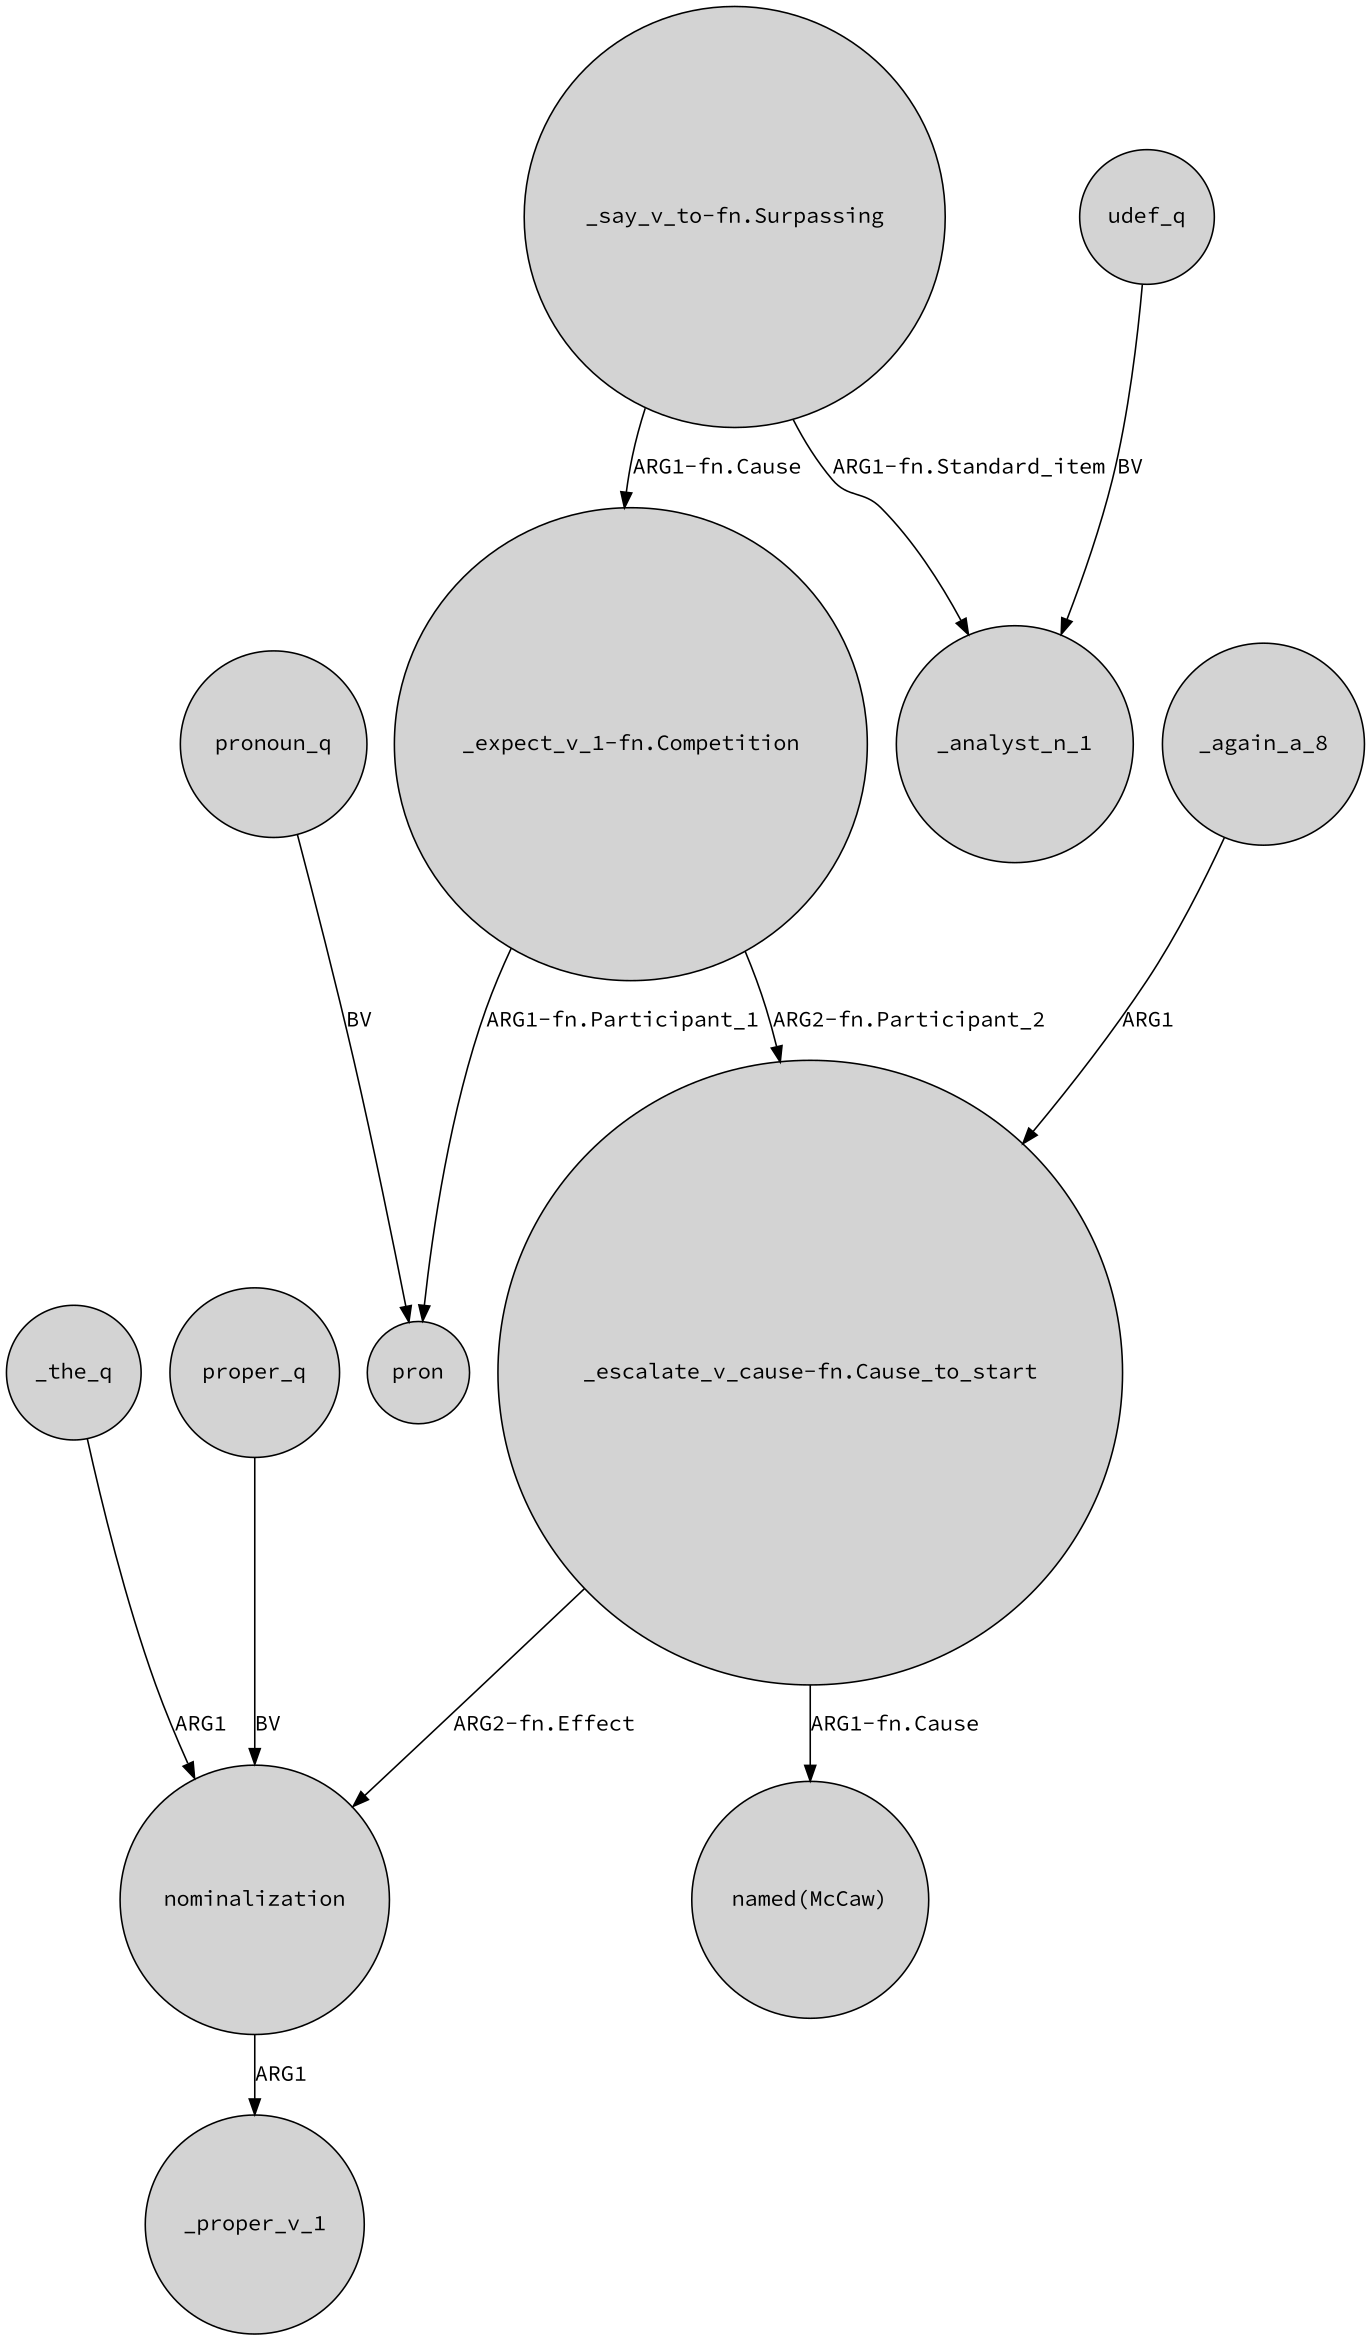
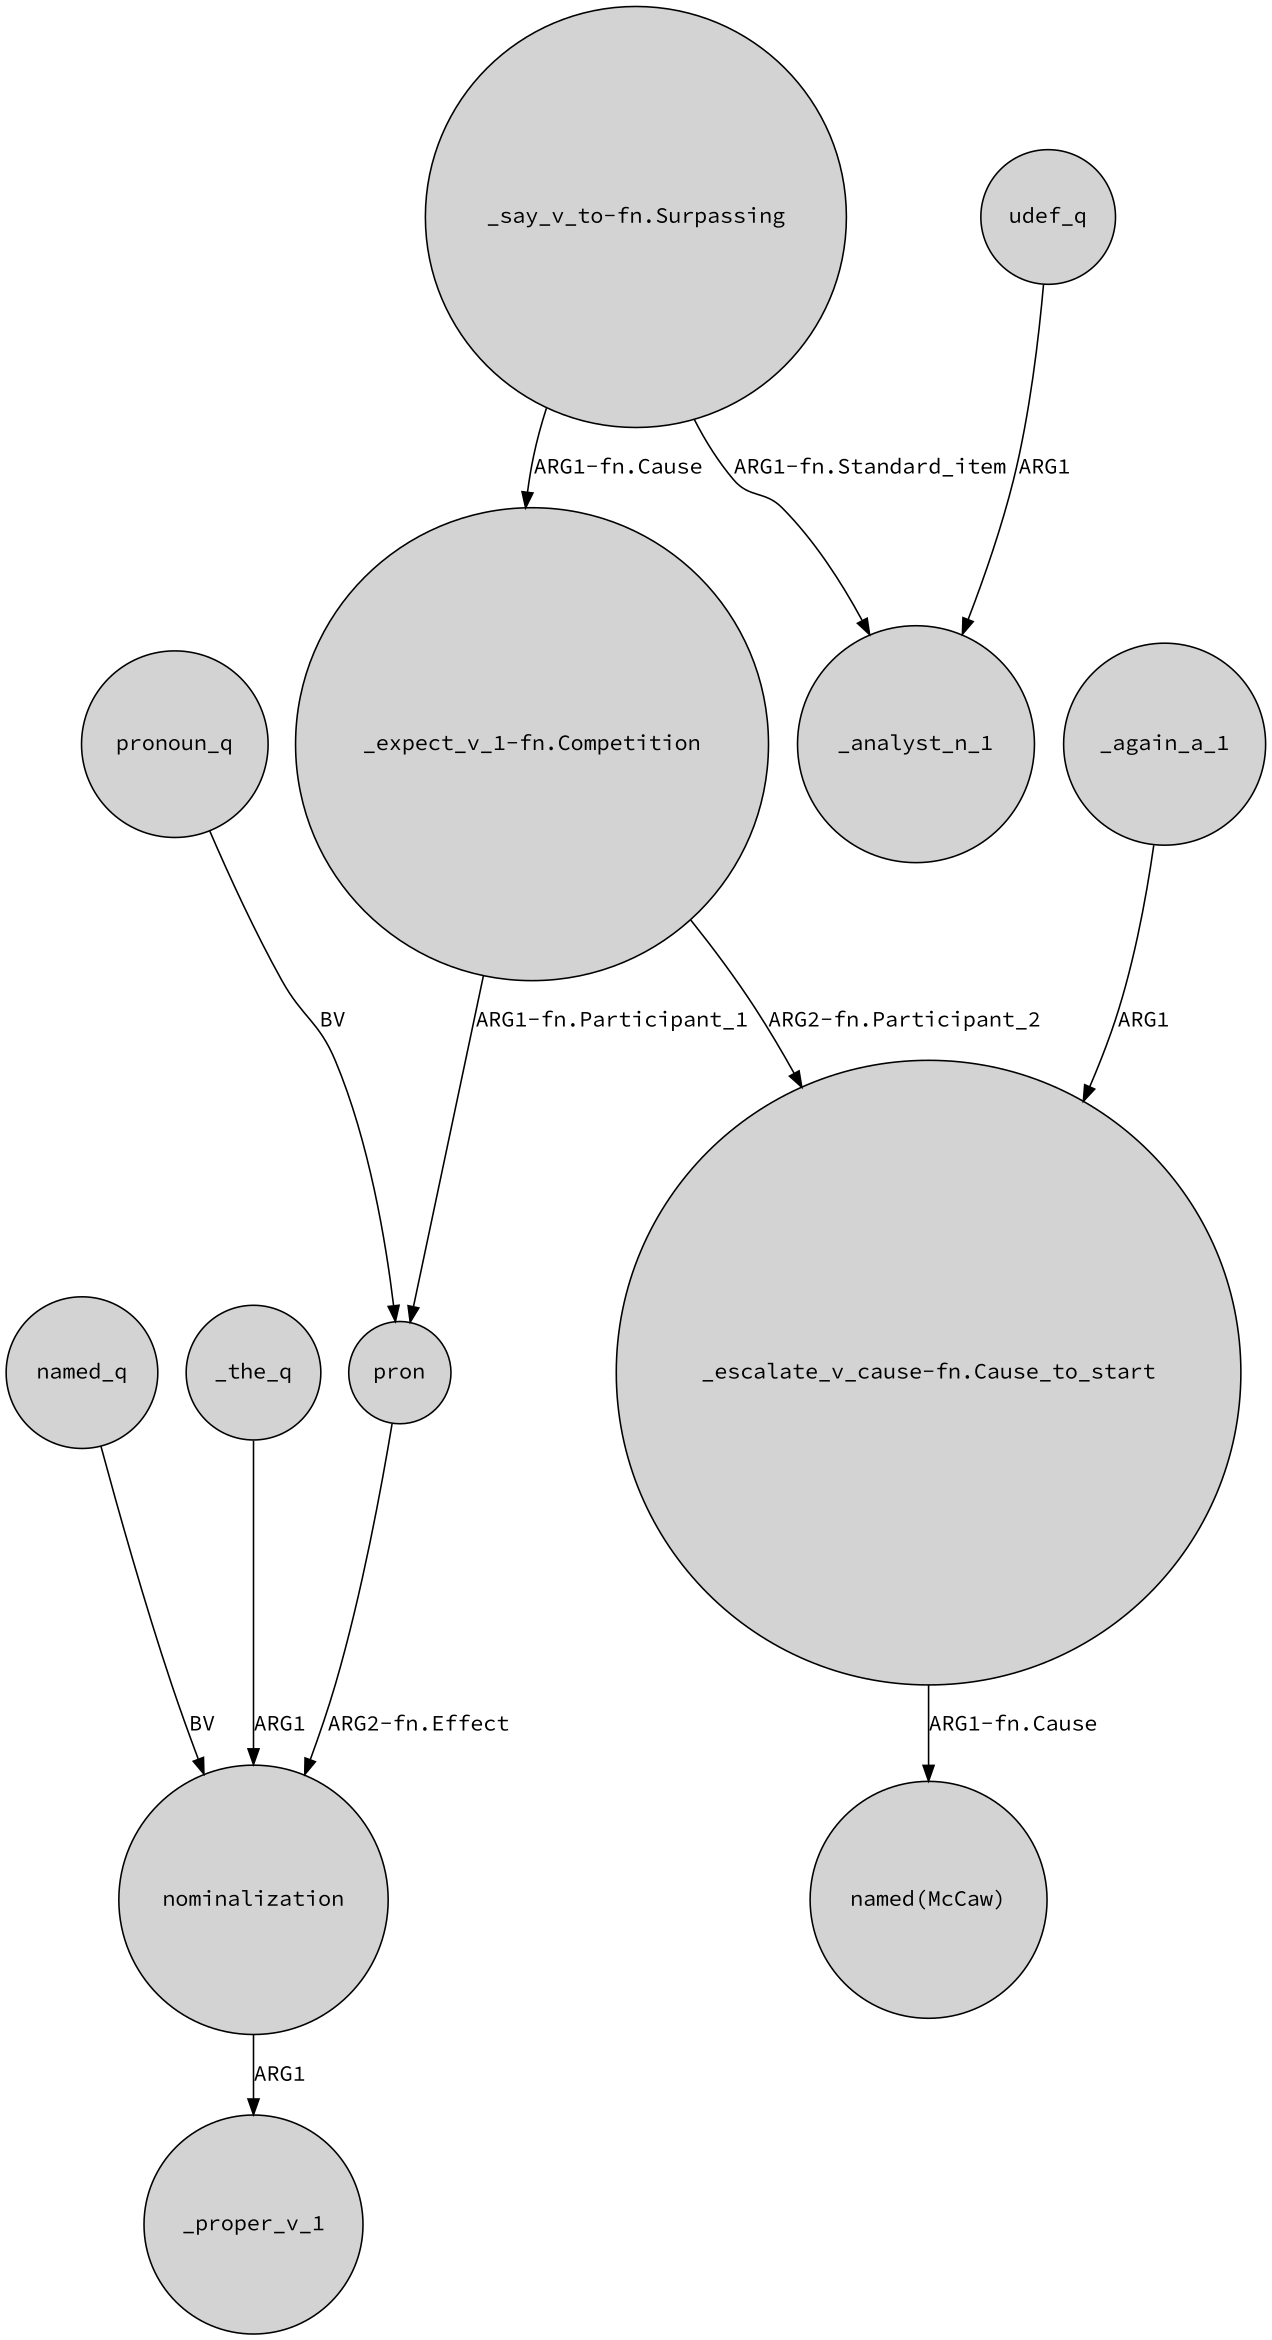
(1130, 468) -> (1045, 468)
(1263, 744) -> (1165, 744)
(255, 1373) -> (82, 1373)
(475, 1692) -> (359, 1593)
